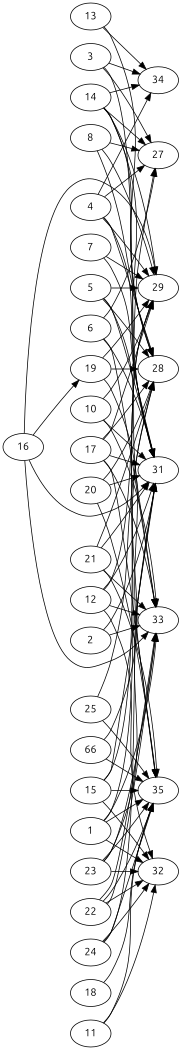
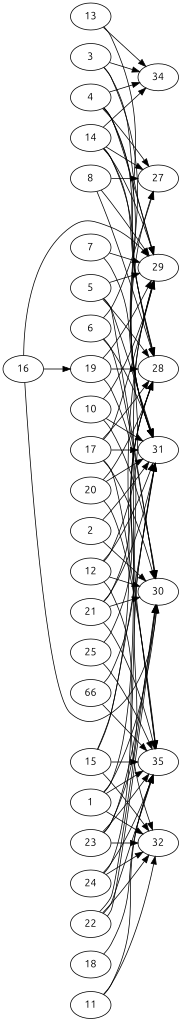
(126, 99) -> (131, 156)
(78, 514) -> none
(158, 620) -> (158, 592)
